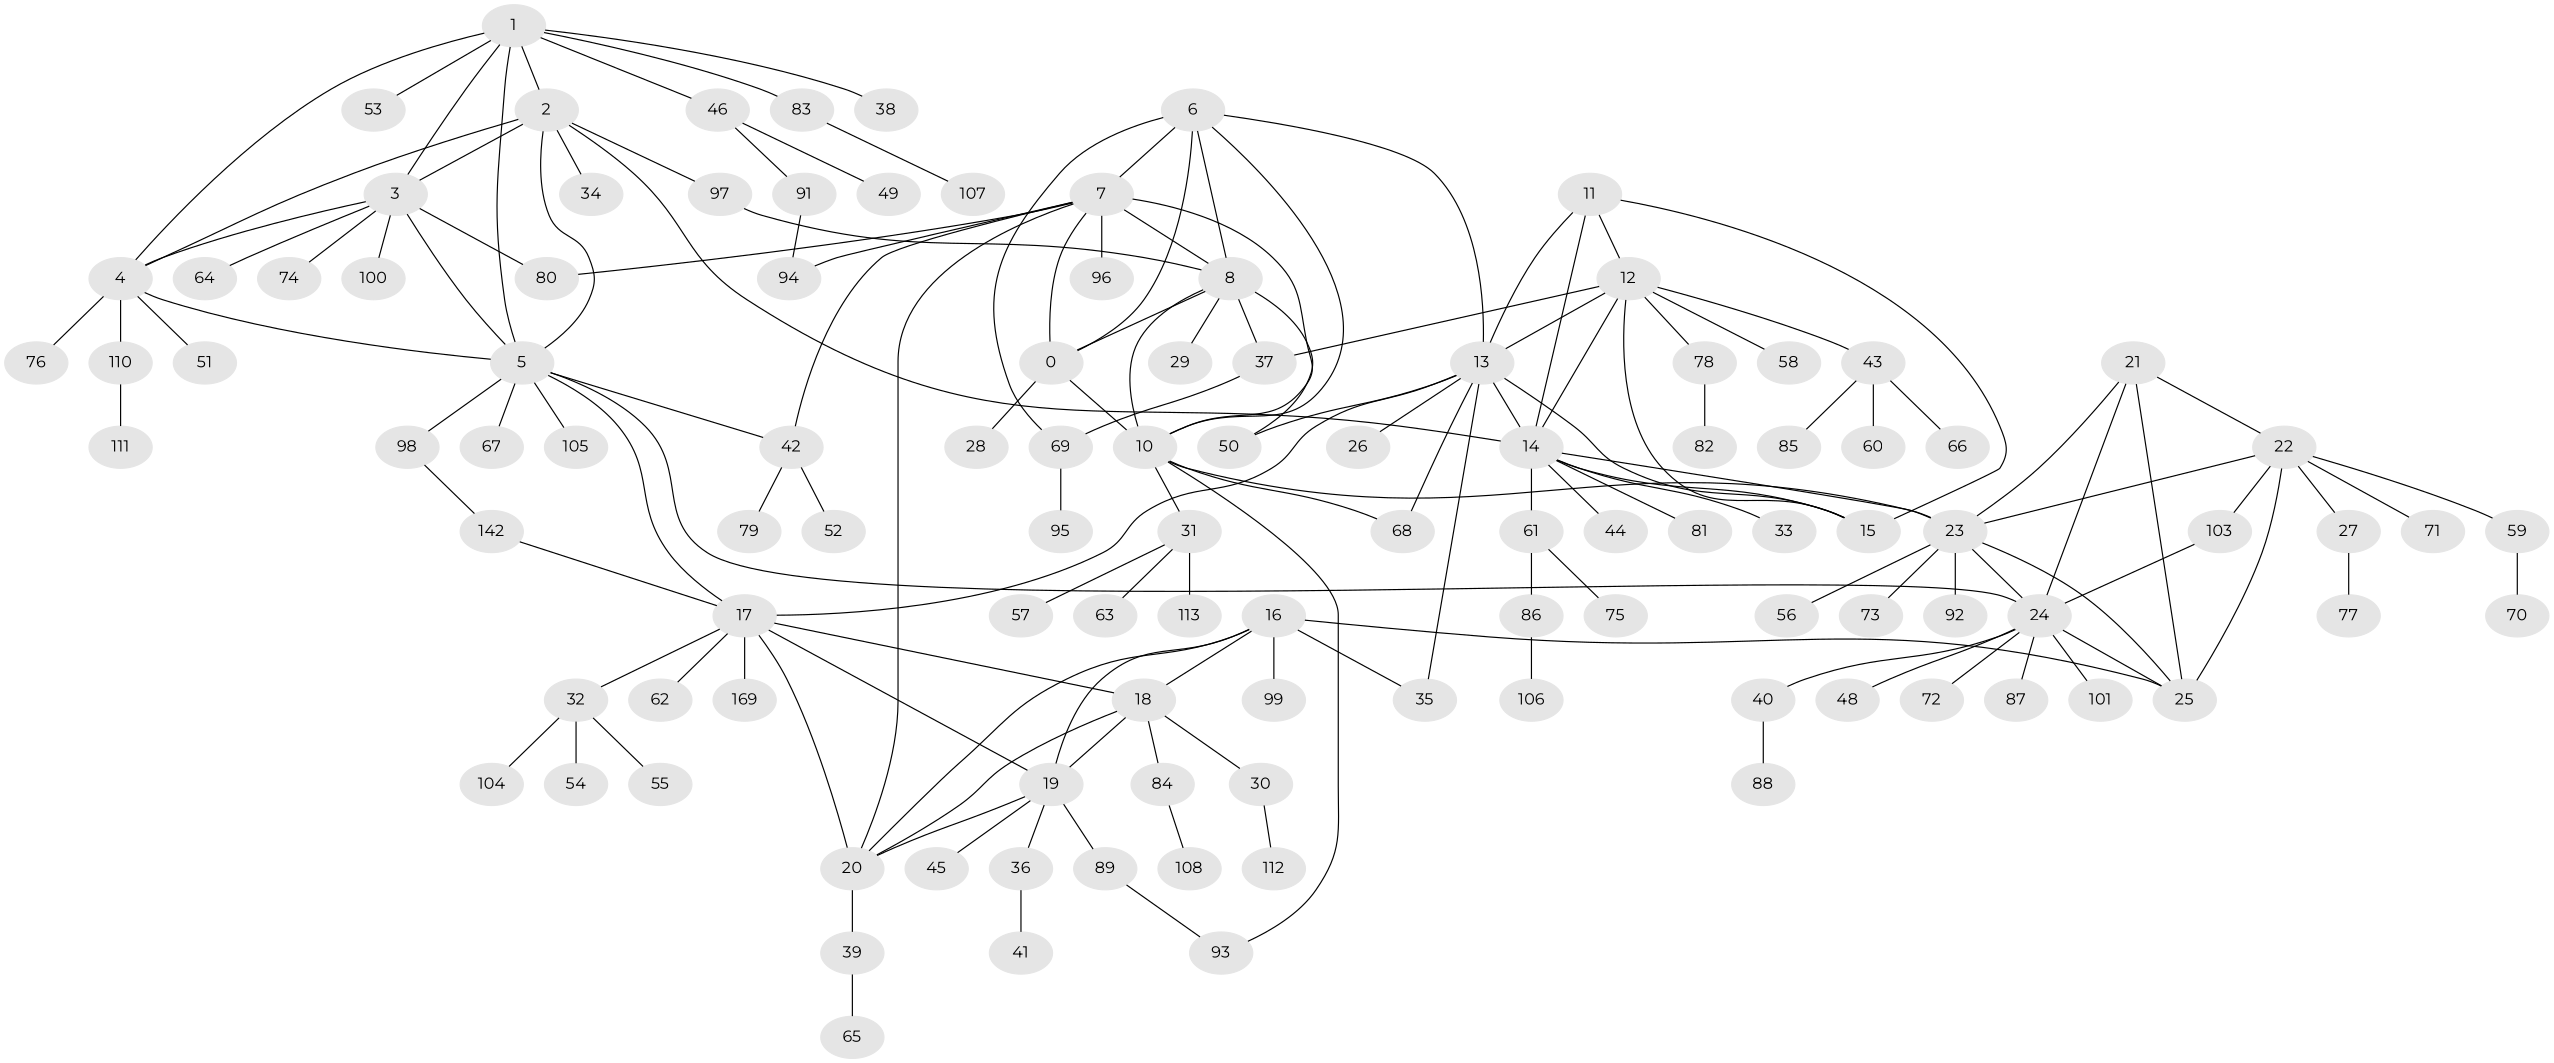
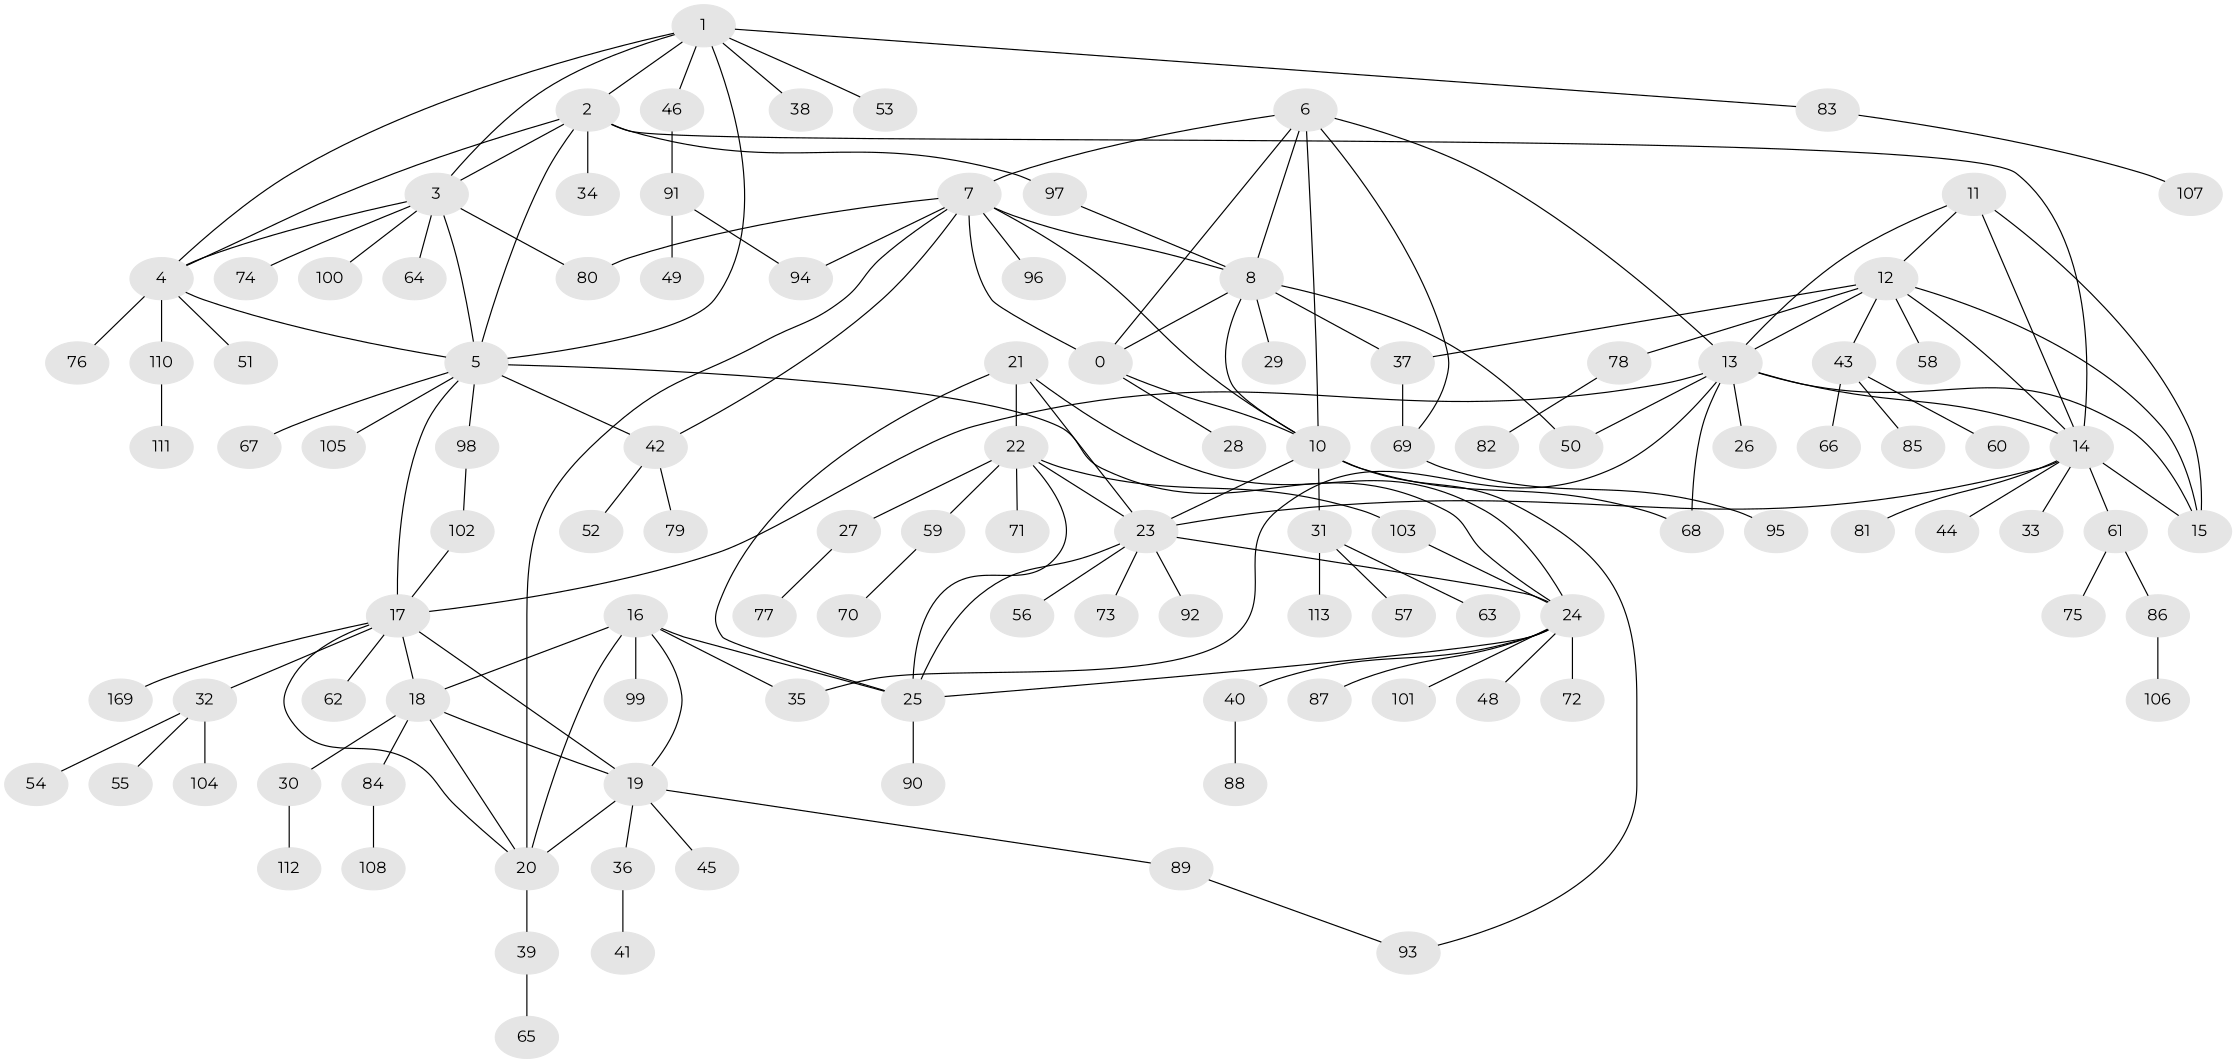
(803, 152) -> (672, 237)
(492, 532) -> (462, 532)
none -> (913, 784)
